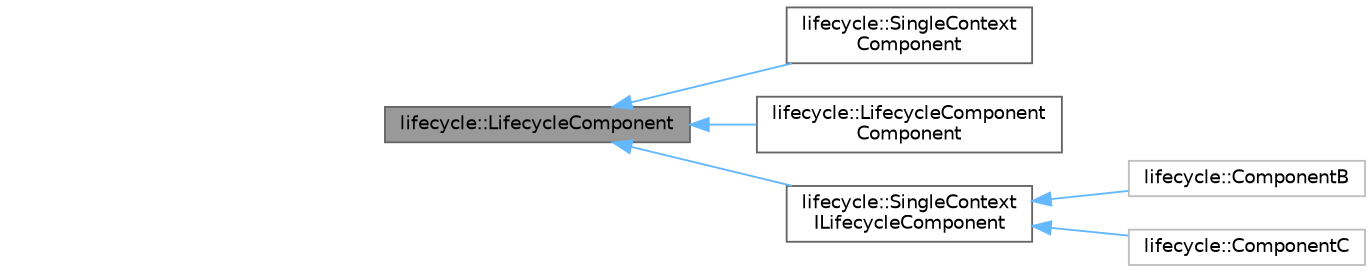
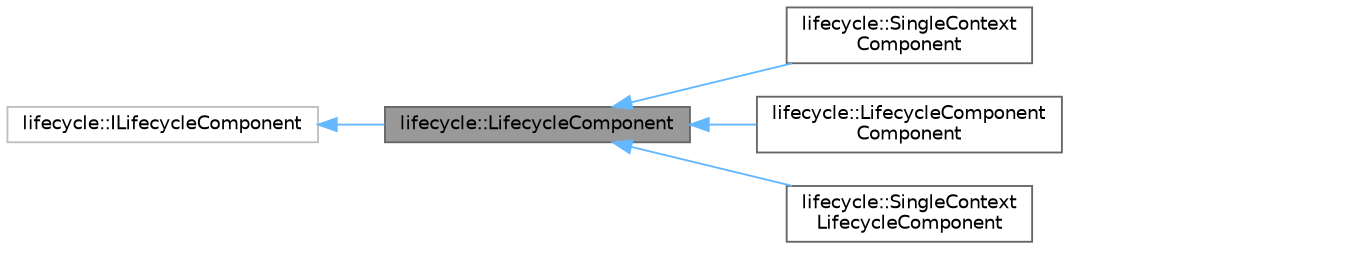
none -> (163, 125)
(1247, 179) -> none
(909, 214) -> (909, 214)
(1247, 247) -> none
